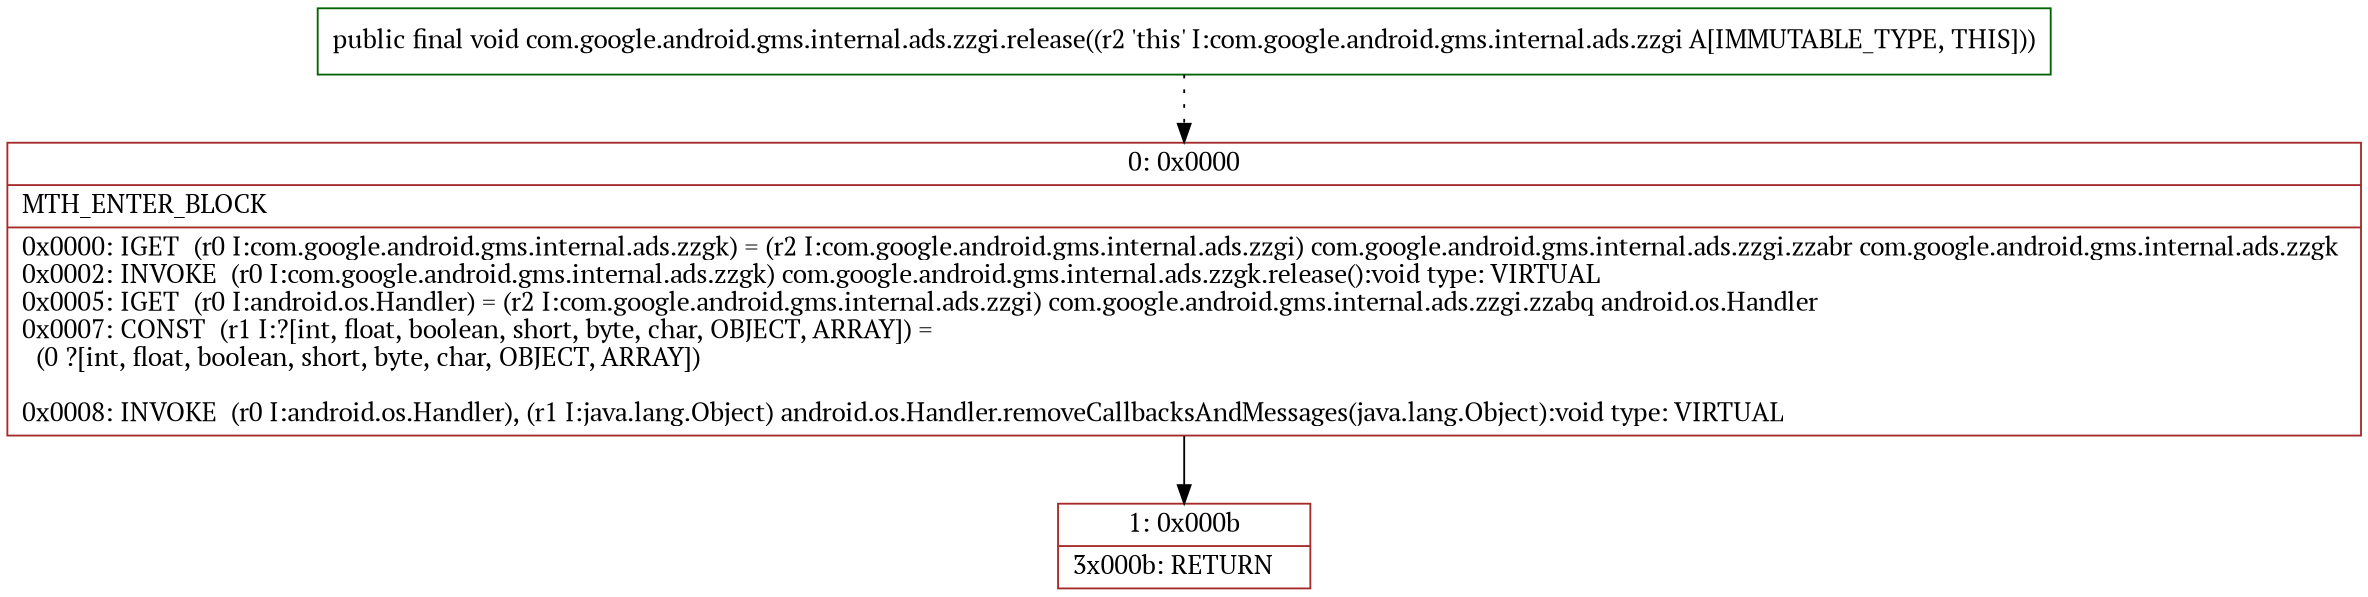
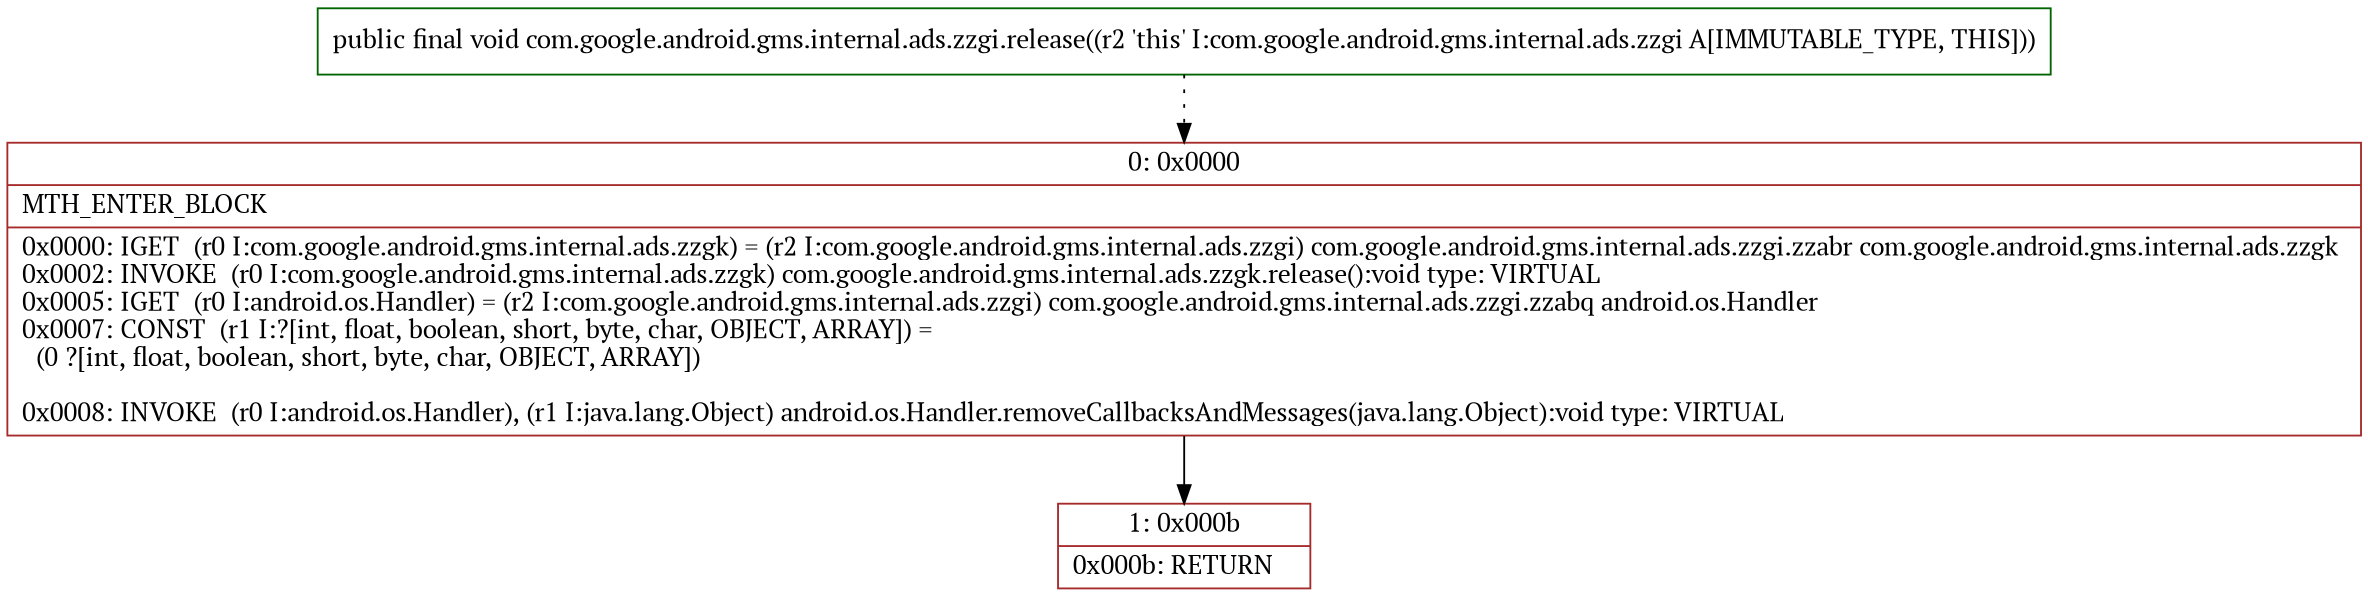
(1184, 566) -> (1184, 566)
